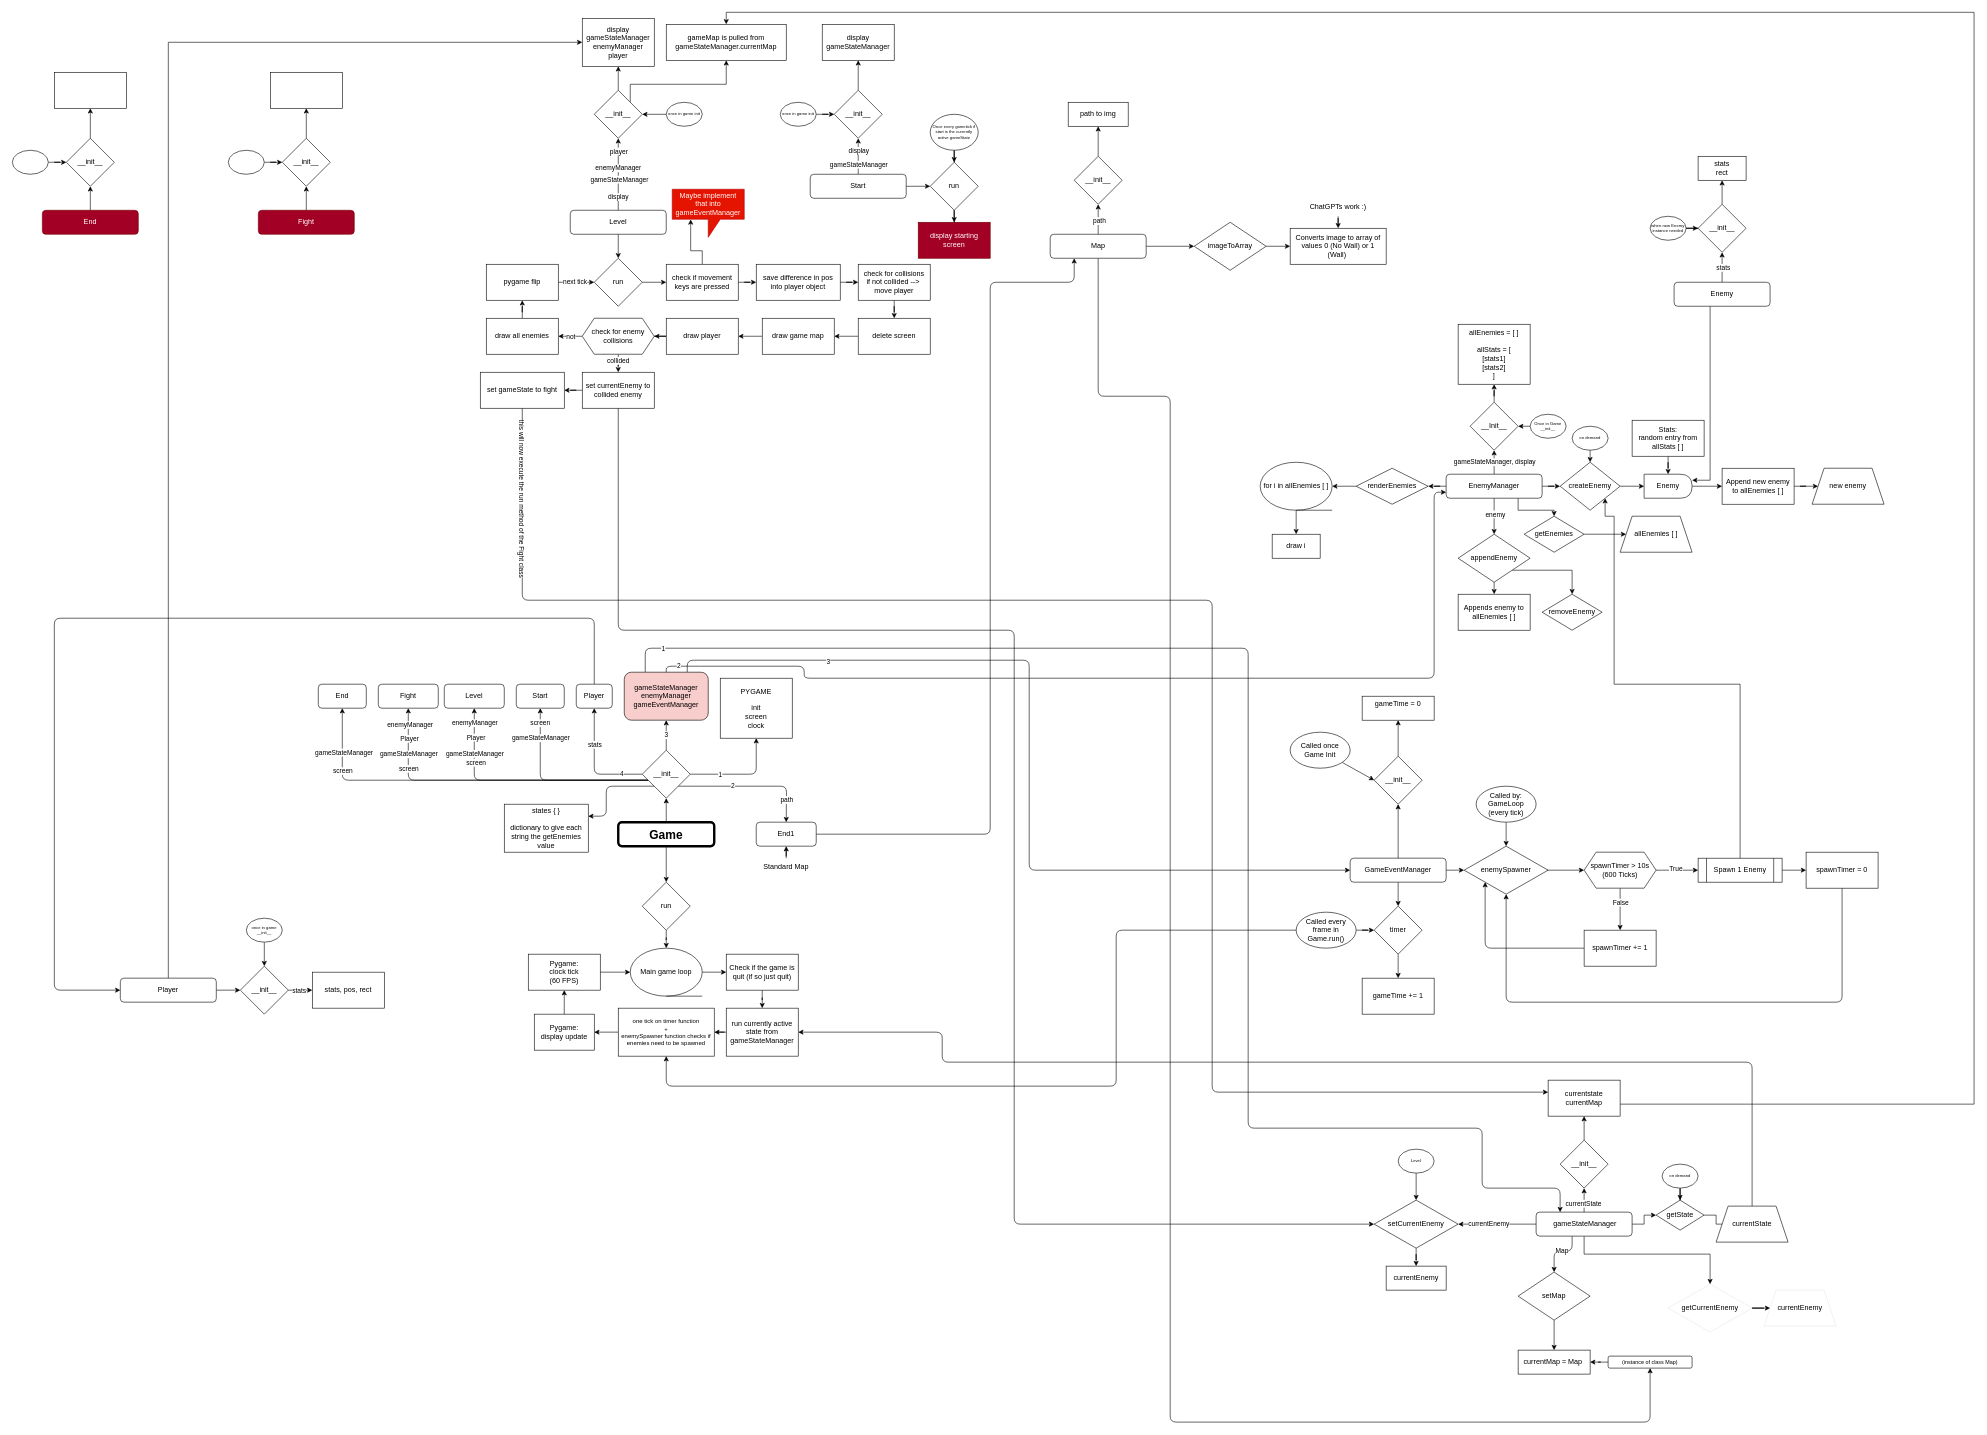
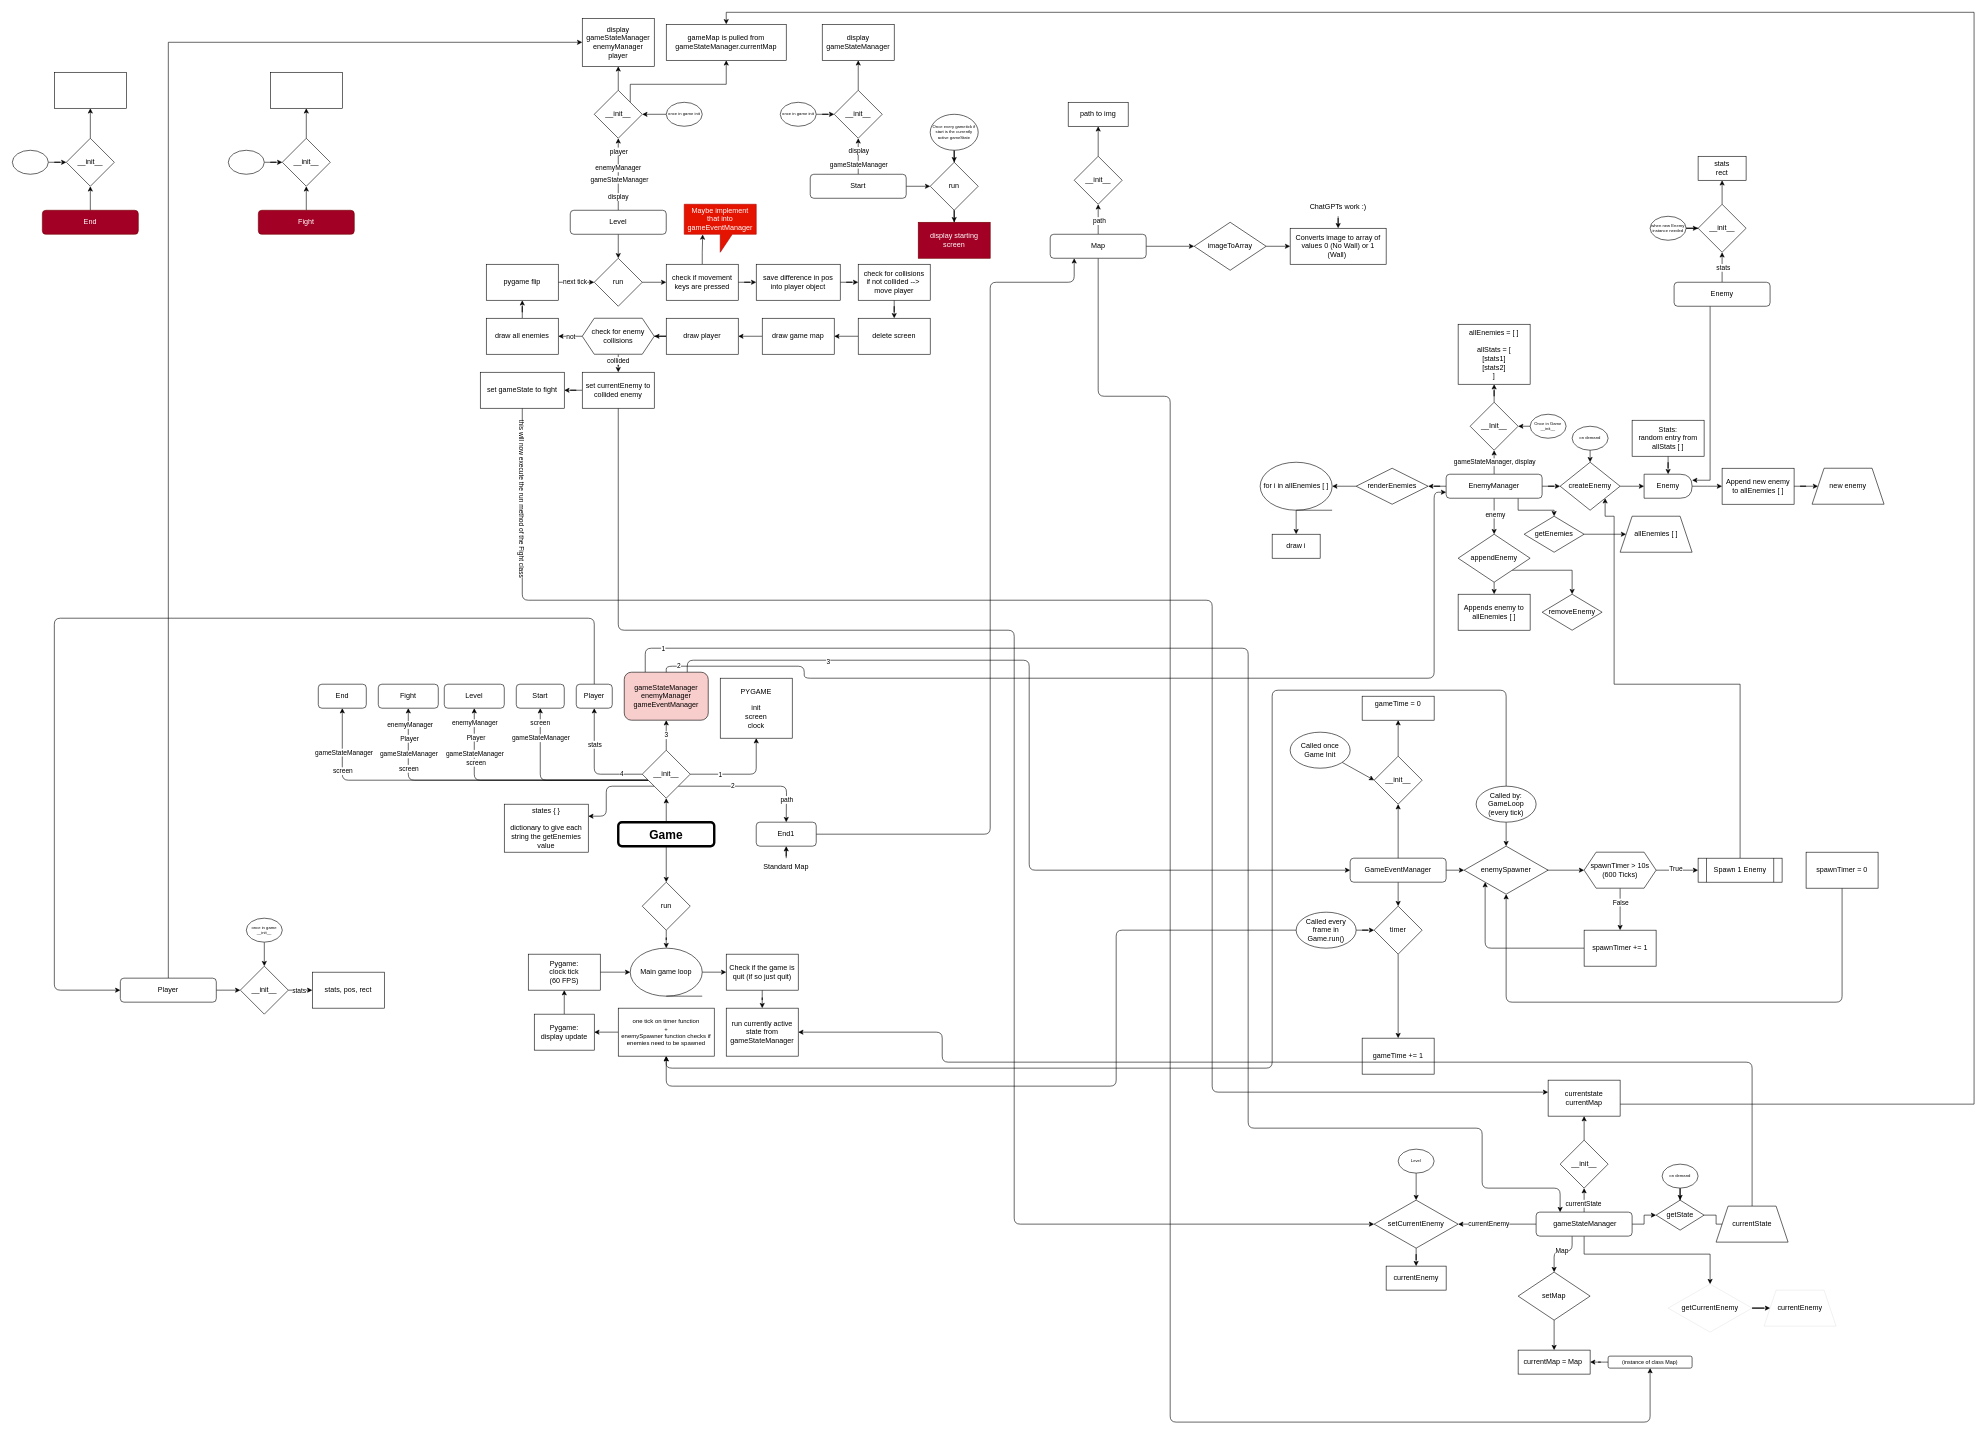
(708, 213) -> (720, 228)
(1800, 870) -> none
(1398, 996) -> (1398, 1056)
none -> (1272, 1017)
(720, 1032) -> none
